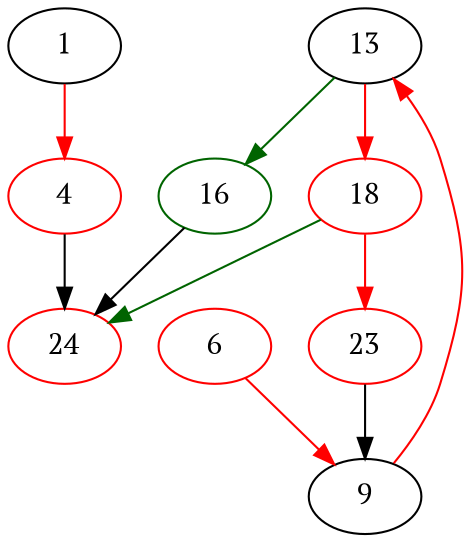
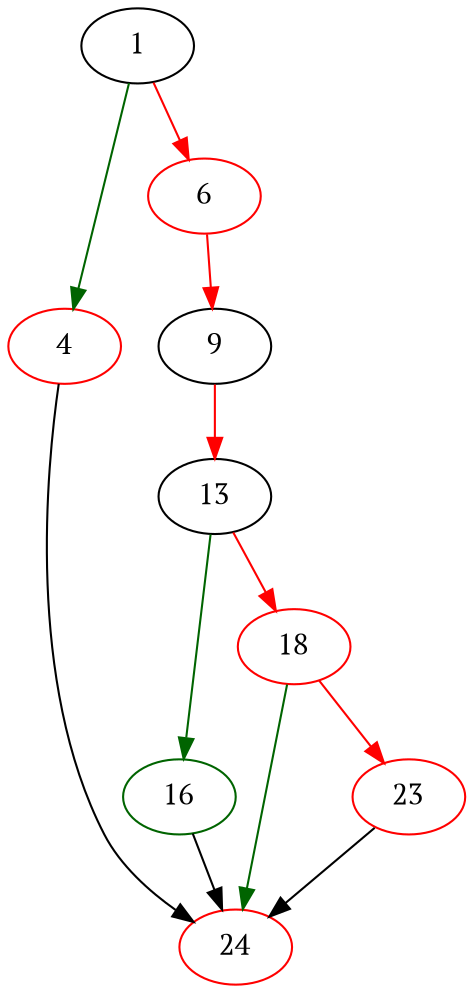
(65, 111) -> (104, 186)
none -> (167, 112)
(365, 411) -> (330, 866)
